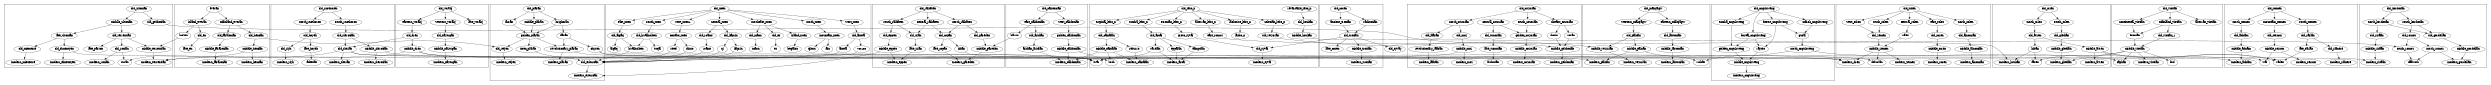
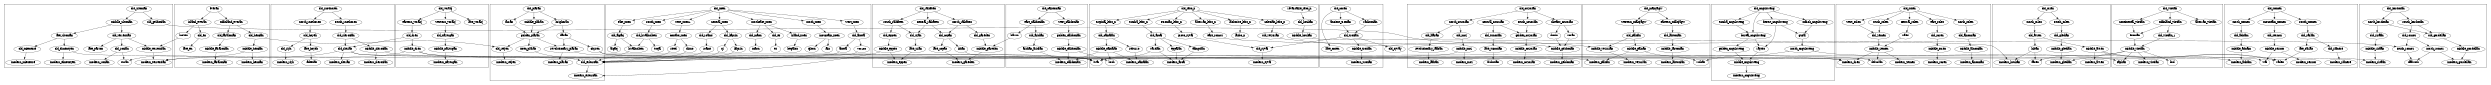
(1731, 35) -> (1741, 29)
(1342, 42) -> (1322, 26)
